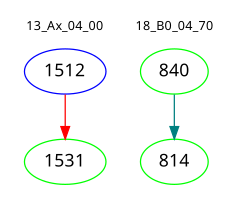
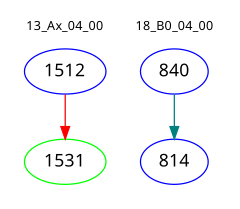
(175, 27) -> (175, 27)
(174, 71) -> (174, 71)
(174, 162) -> (174, 162)
